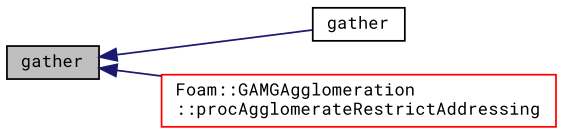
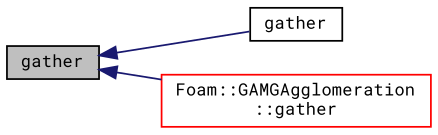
(359, 101) -> (296, 101)
